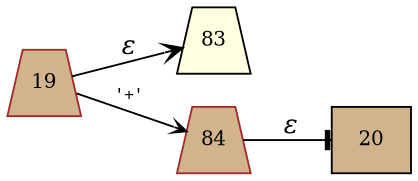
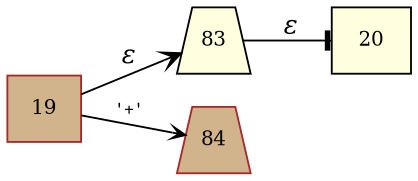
(44, 83) -> (44, 109)
(283, 140) -> (283, 41)
(371, 140) -> (371, 41)
